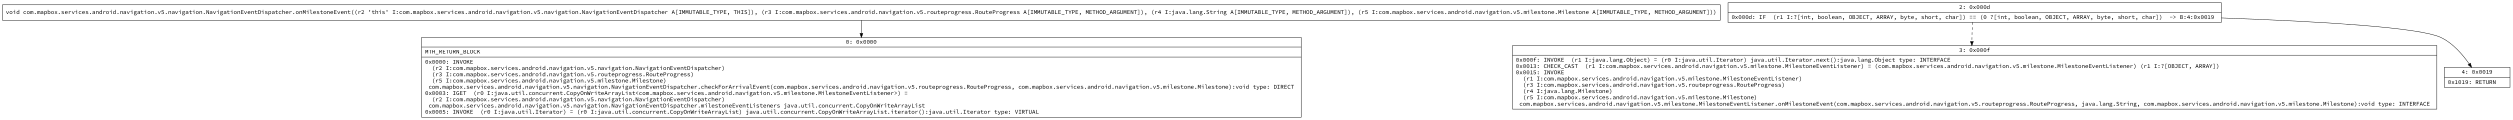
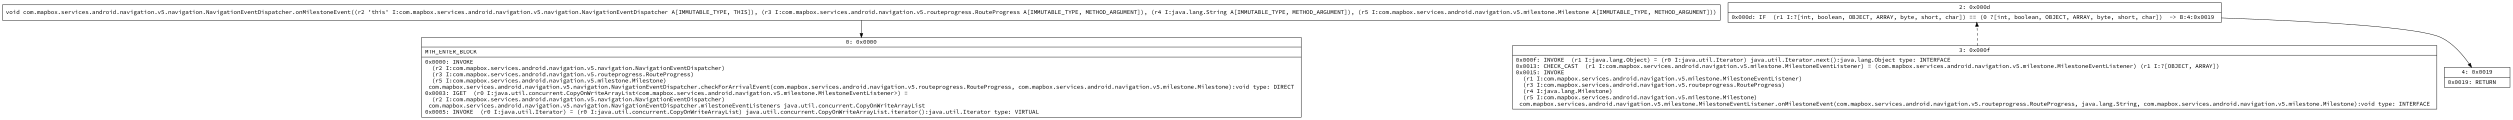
(1972, 32) -> (1977, 36)
(453, 52) -> (451, 52)
(2477, 82) -> (2477, 82)
